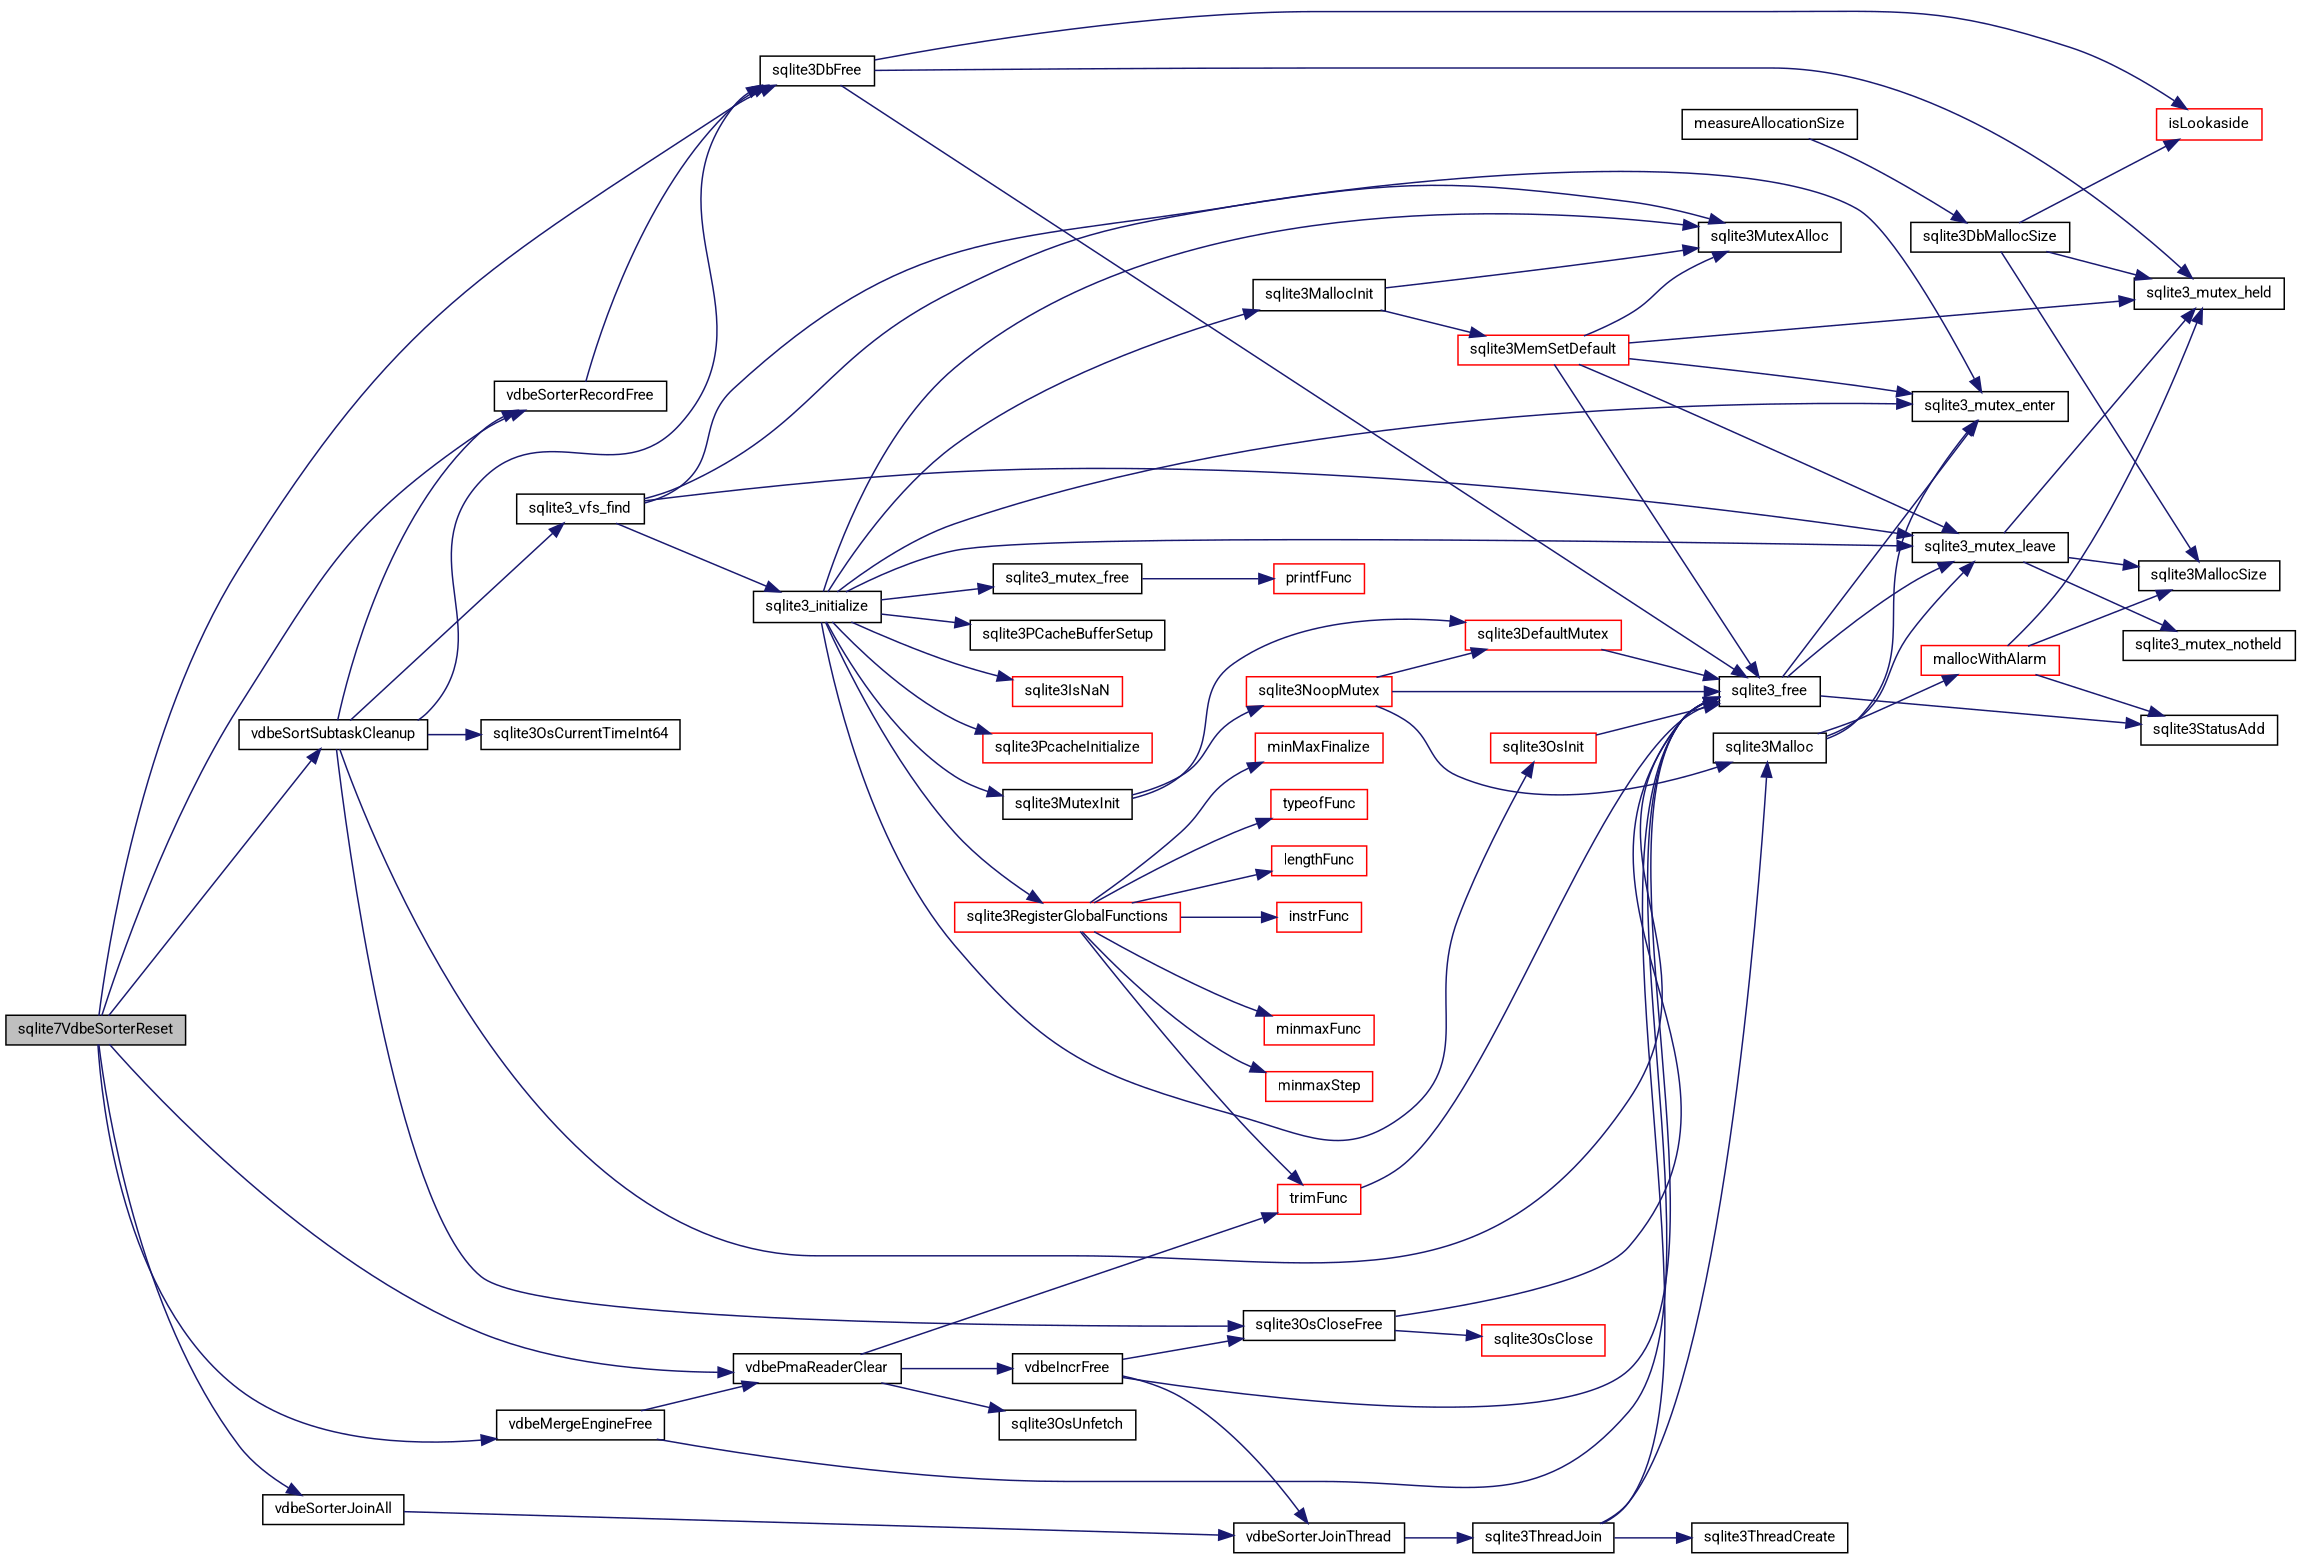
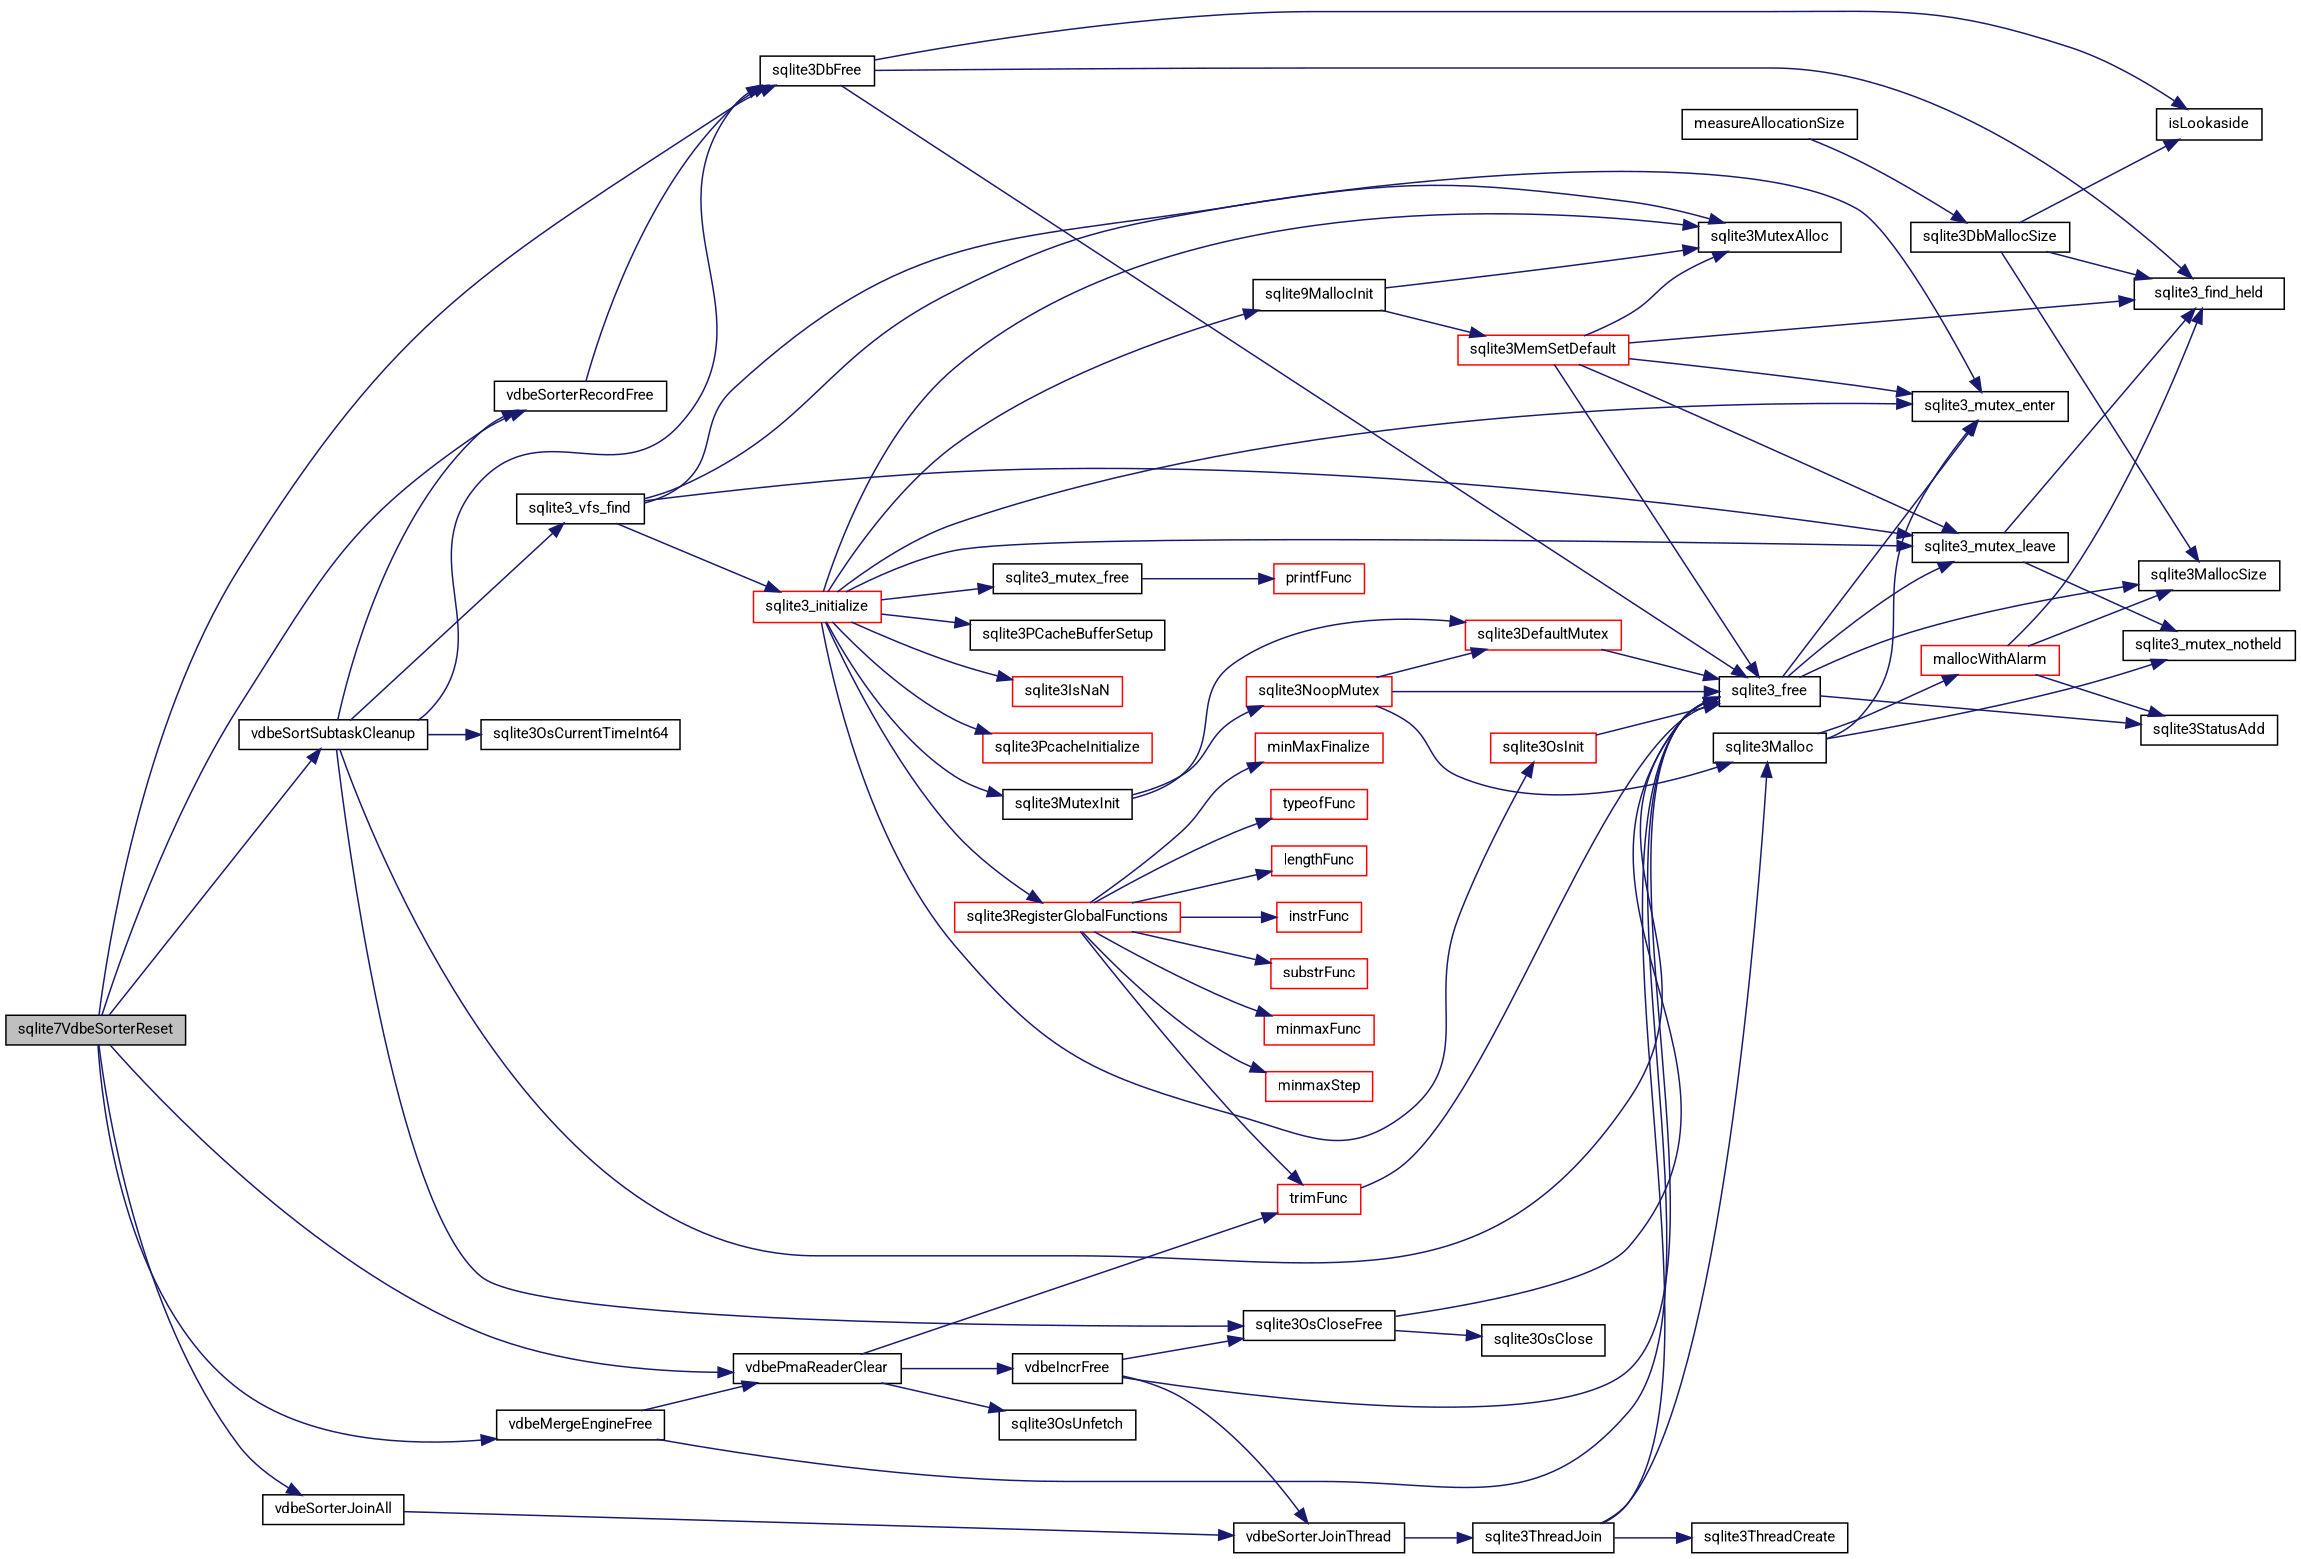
(2209, 124) -> (2209, 124)
(2209, 294) -> (2209, 294)
(1319, 295) -> (1319, 295)
(2096, 561) -> (1958, 619)
(817, 607) -> (817, 607)
(1903, 643) -> (2007, 703)
none -> (1319, 974)
(1543, 1340) -> (1543, 1340)
